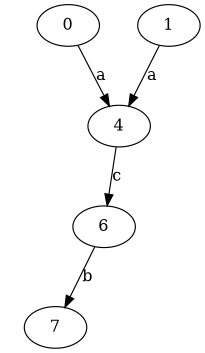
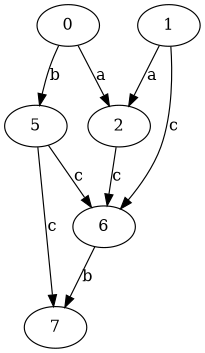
none -> (36, 126)
(119, 126) -> (119, 126)
none -> (166, 128)
